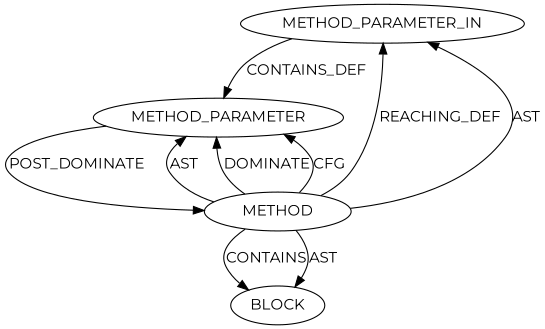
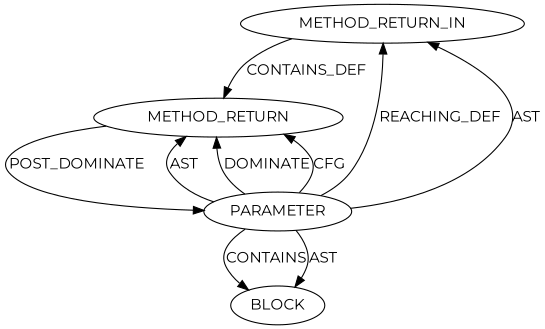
(382, 24) -> (382, 24)
(218, 118) -> (218, 118)
(278, 212) -> (278, 212)
